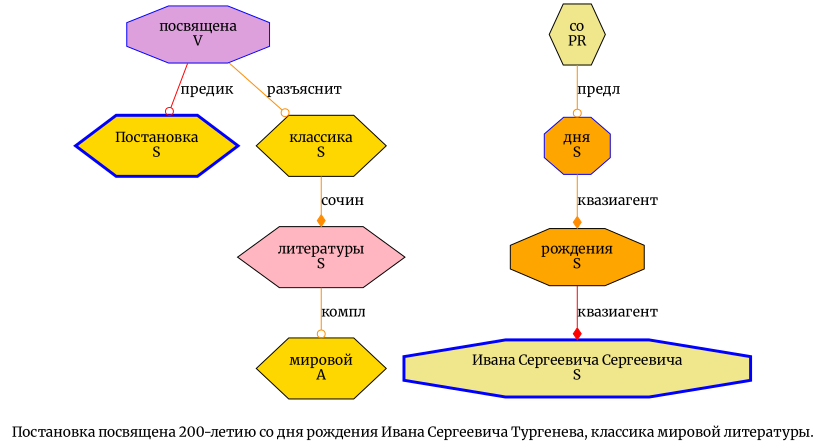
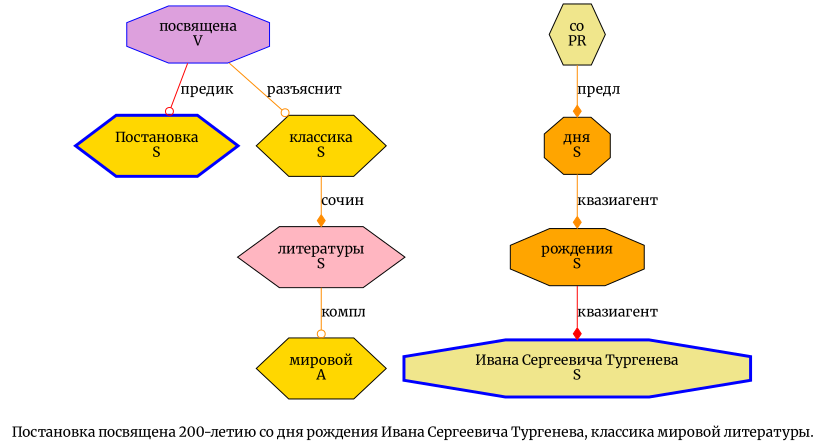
(577, 87) -> (577, 87)
(577, 146) -> (577, 146)
(577, 368) -> (577, 368)
